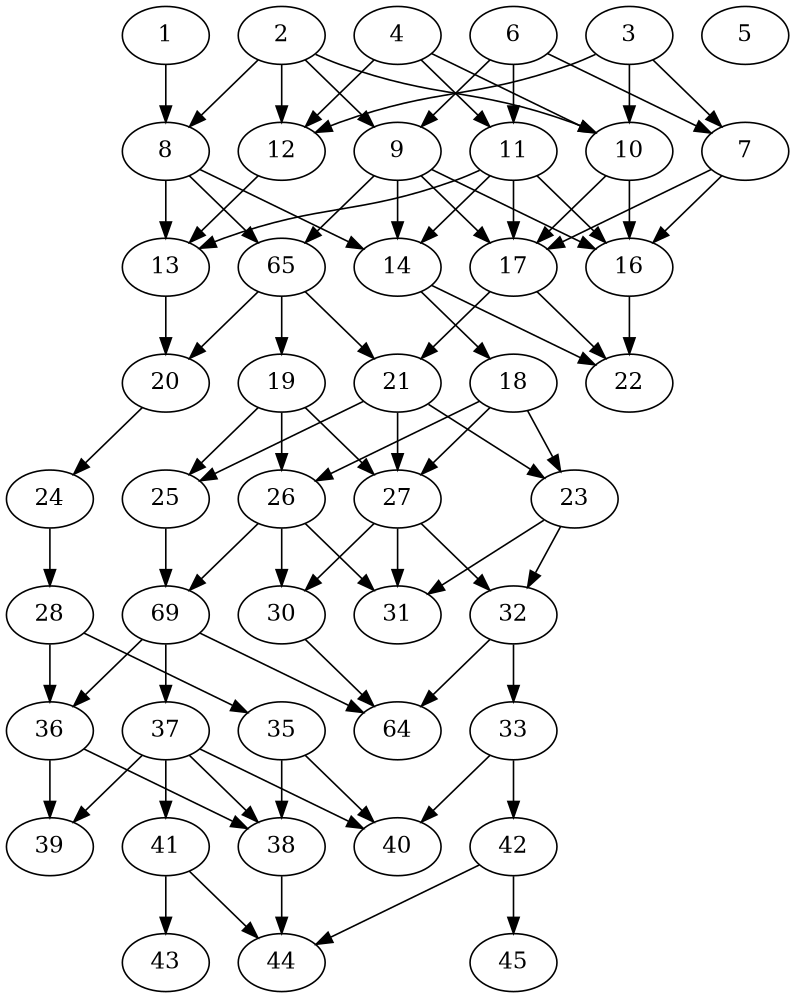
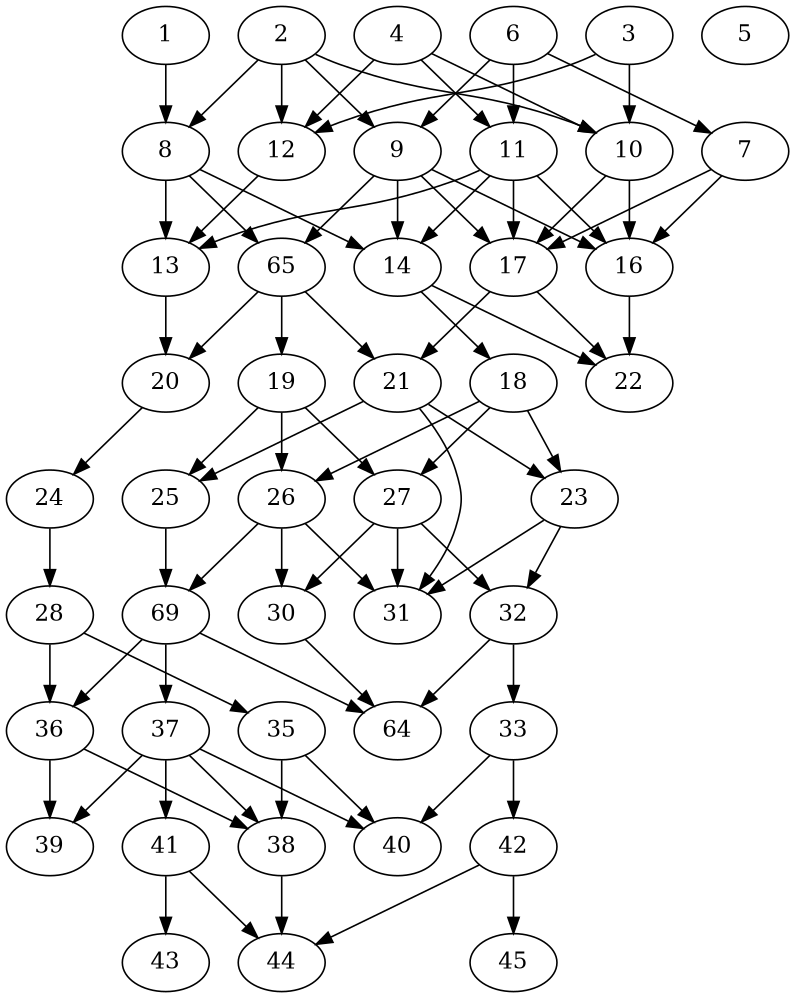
(681, 88) -> none
(398, 430) -> (461, 491)
